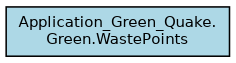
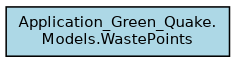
(118, 32) -> (118, 32)
